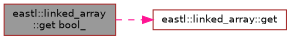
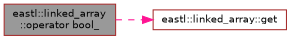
(60, 20) -> (60, 20)
